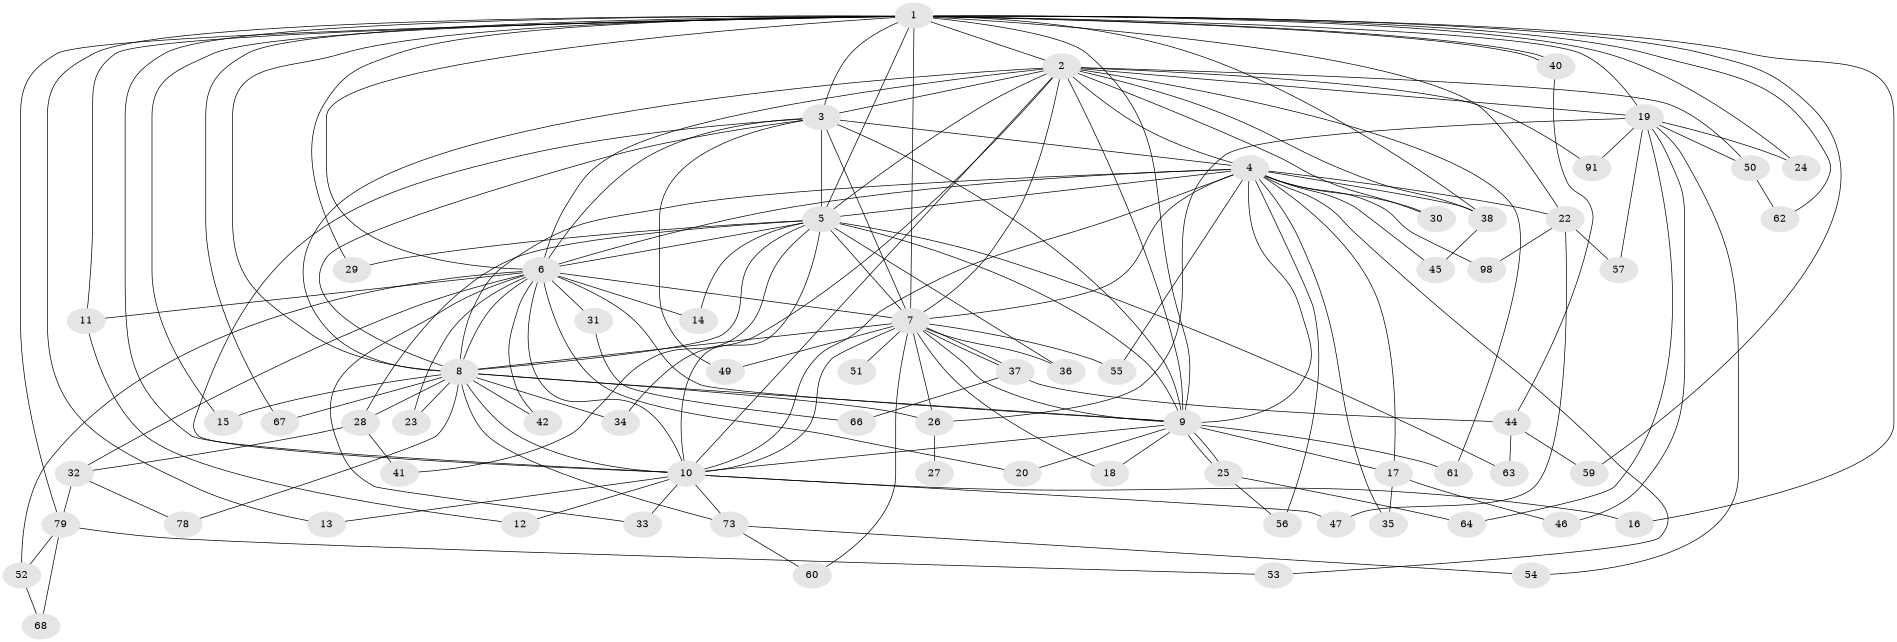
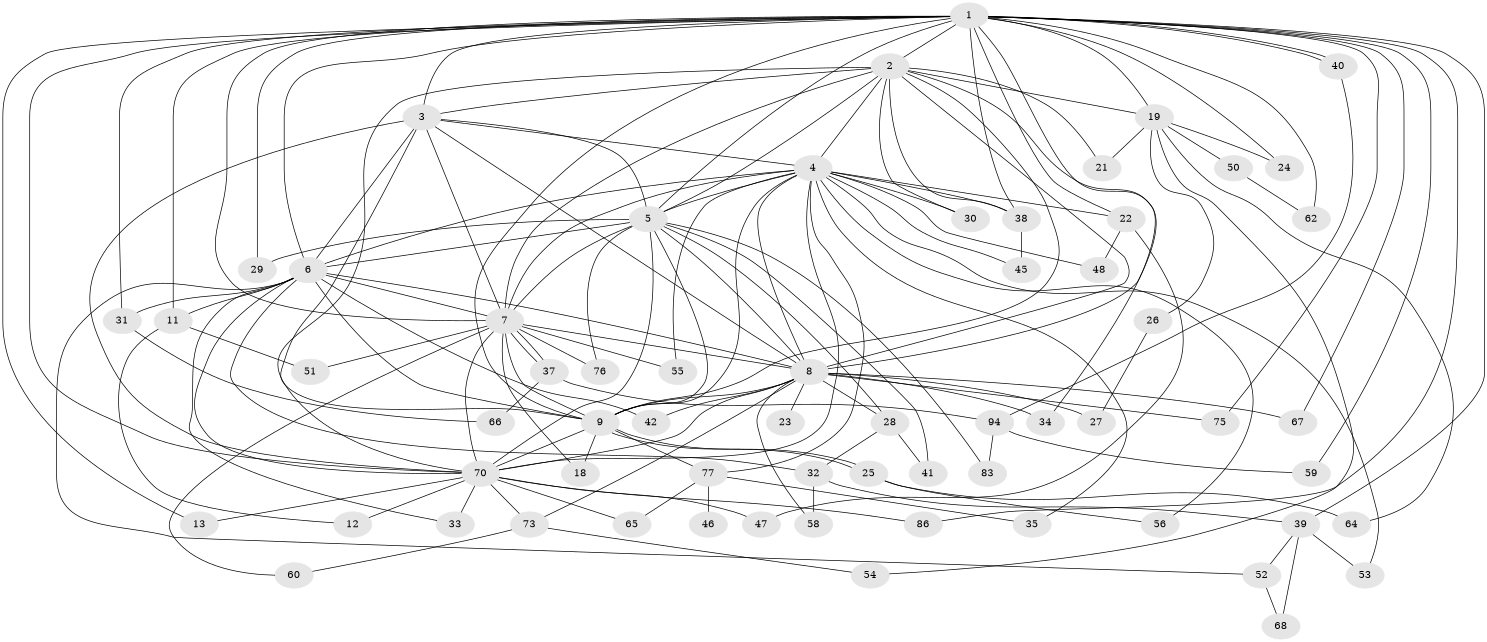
none -> (212, 48)
(1437, 82) -> none
(763, 110) -> none
(1592, 168) -> (1102, 168)
(1487, 270) -> (1099, 270)
(1619, 270) -> none
(698, 321) -> none
(453, 329) -> none
(1685, 345) -> none
none -> (247, 348)
(725, 372) -> none
(923, 372) -> none
(1066, 372) -> (600, 372)
(698, 391) -> (950, 385)
(223, 423) -> (1220, 423)
(1511, 423) -> (995, 423)
(686, 474) -> (481, 474)
(1022, 474) -> none
(1393, 474) -> (708, 474)
(1453, 474) -> none
(1509, 474) -> (988, 474)
(61, 525) -> (1301, 525)
(183, 525) -> (814, 525)
none -> (632, 525)
(1634, 525) -> (923, 525)
